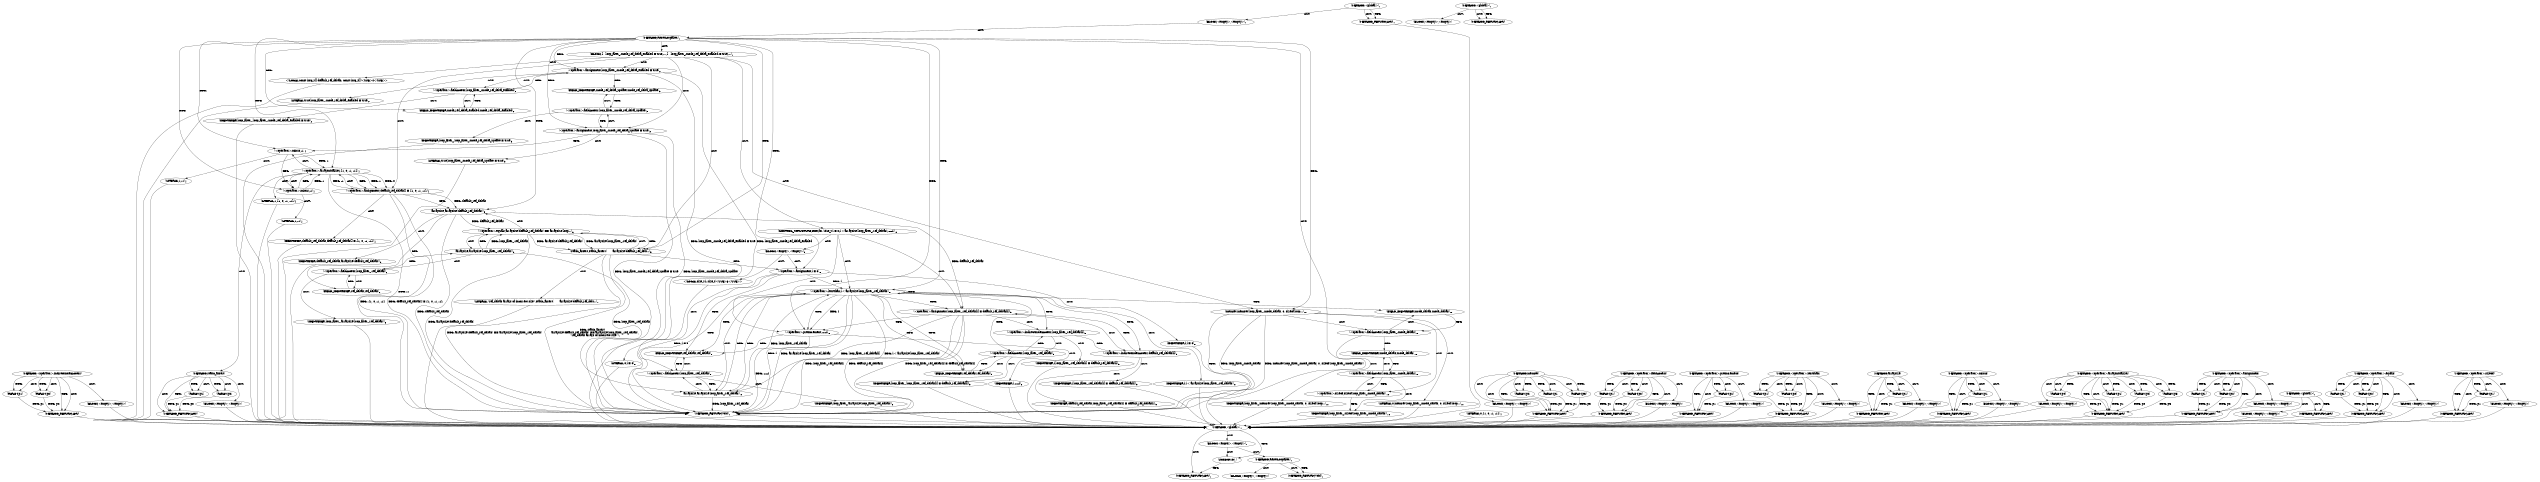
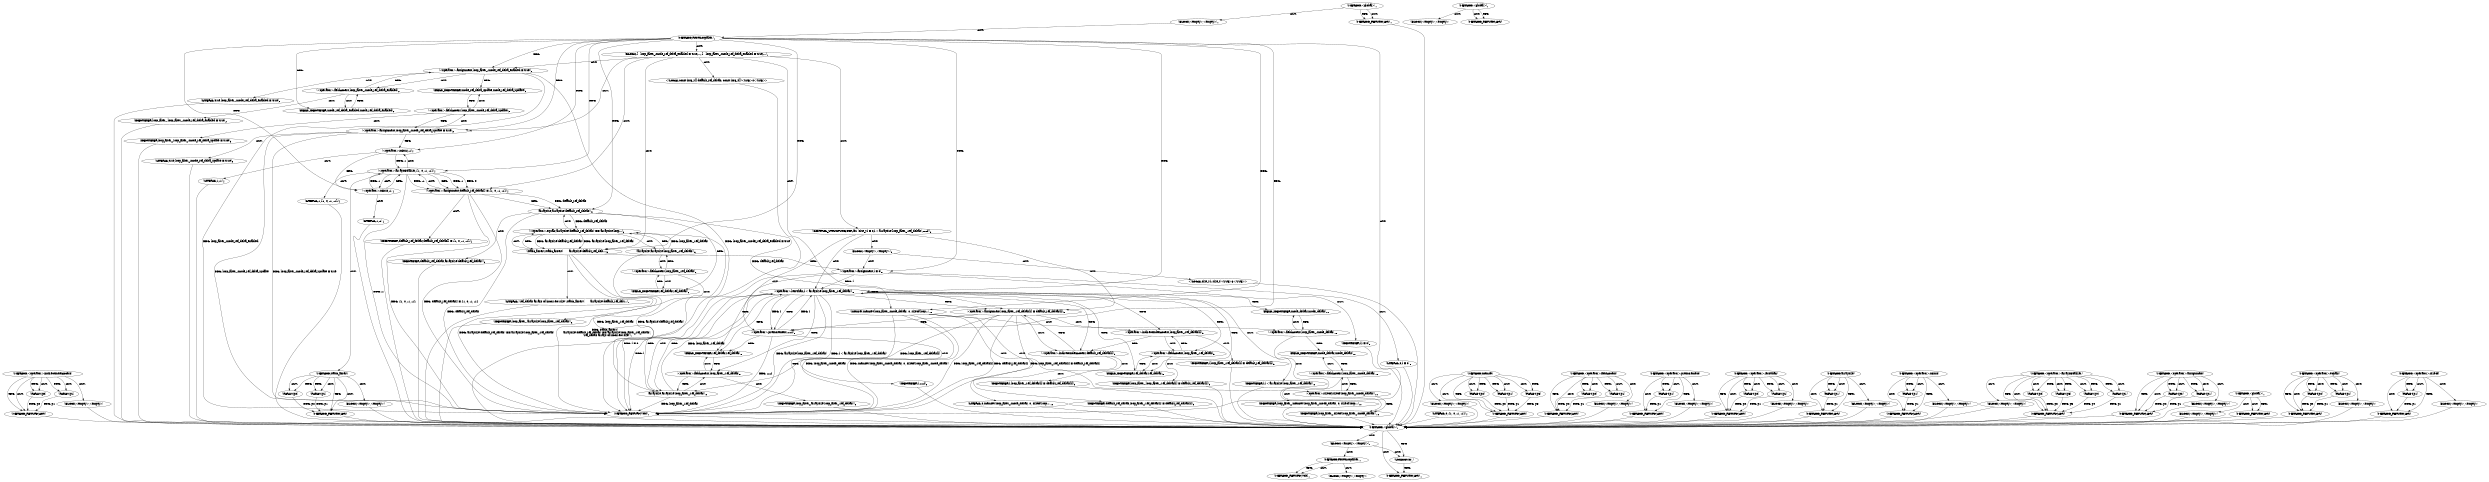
none -> (796, 315)
